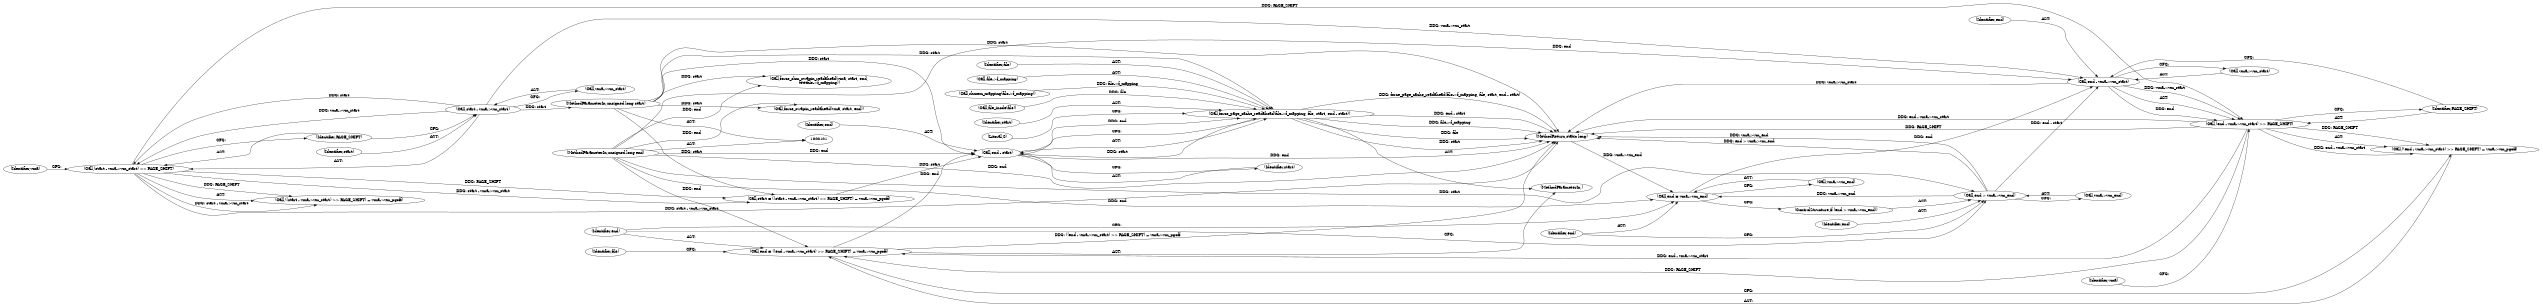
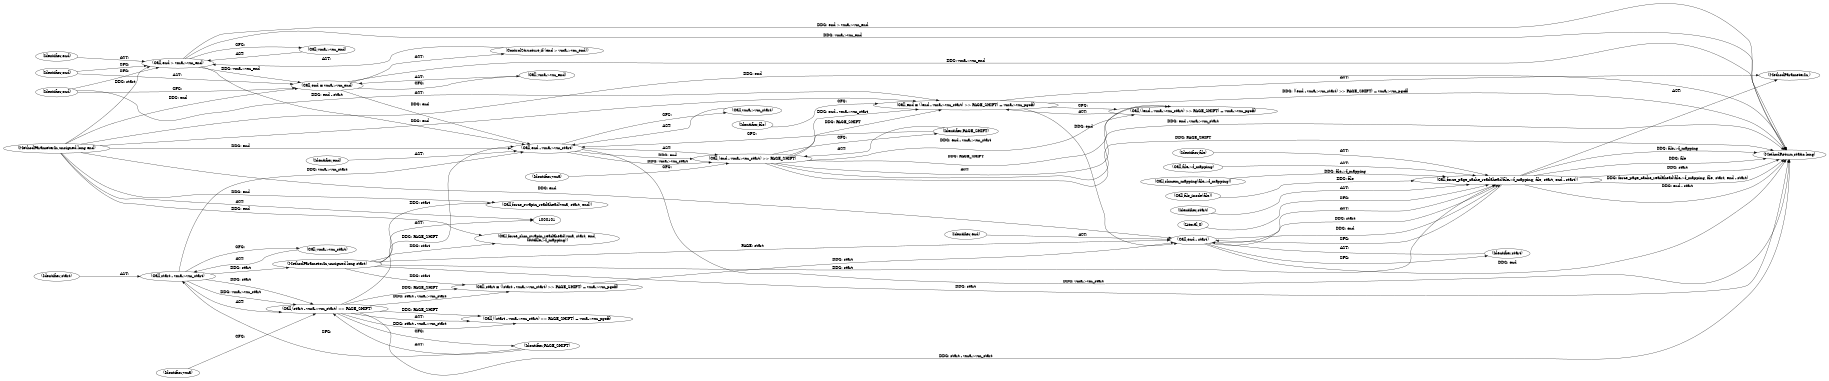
(1172, 8) -> (444, 240)
(819, 59) -> (752, 246)
(1621, 166) -> (1093, 63)
(1749, 203) -> (420, 57)
